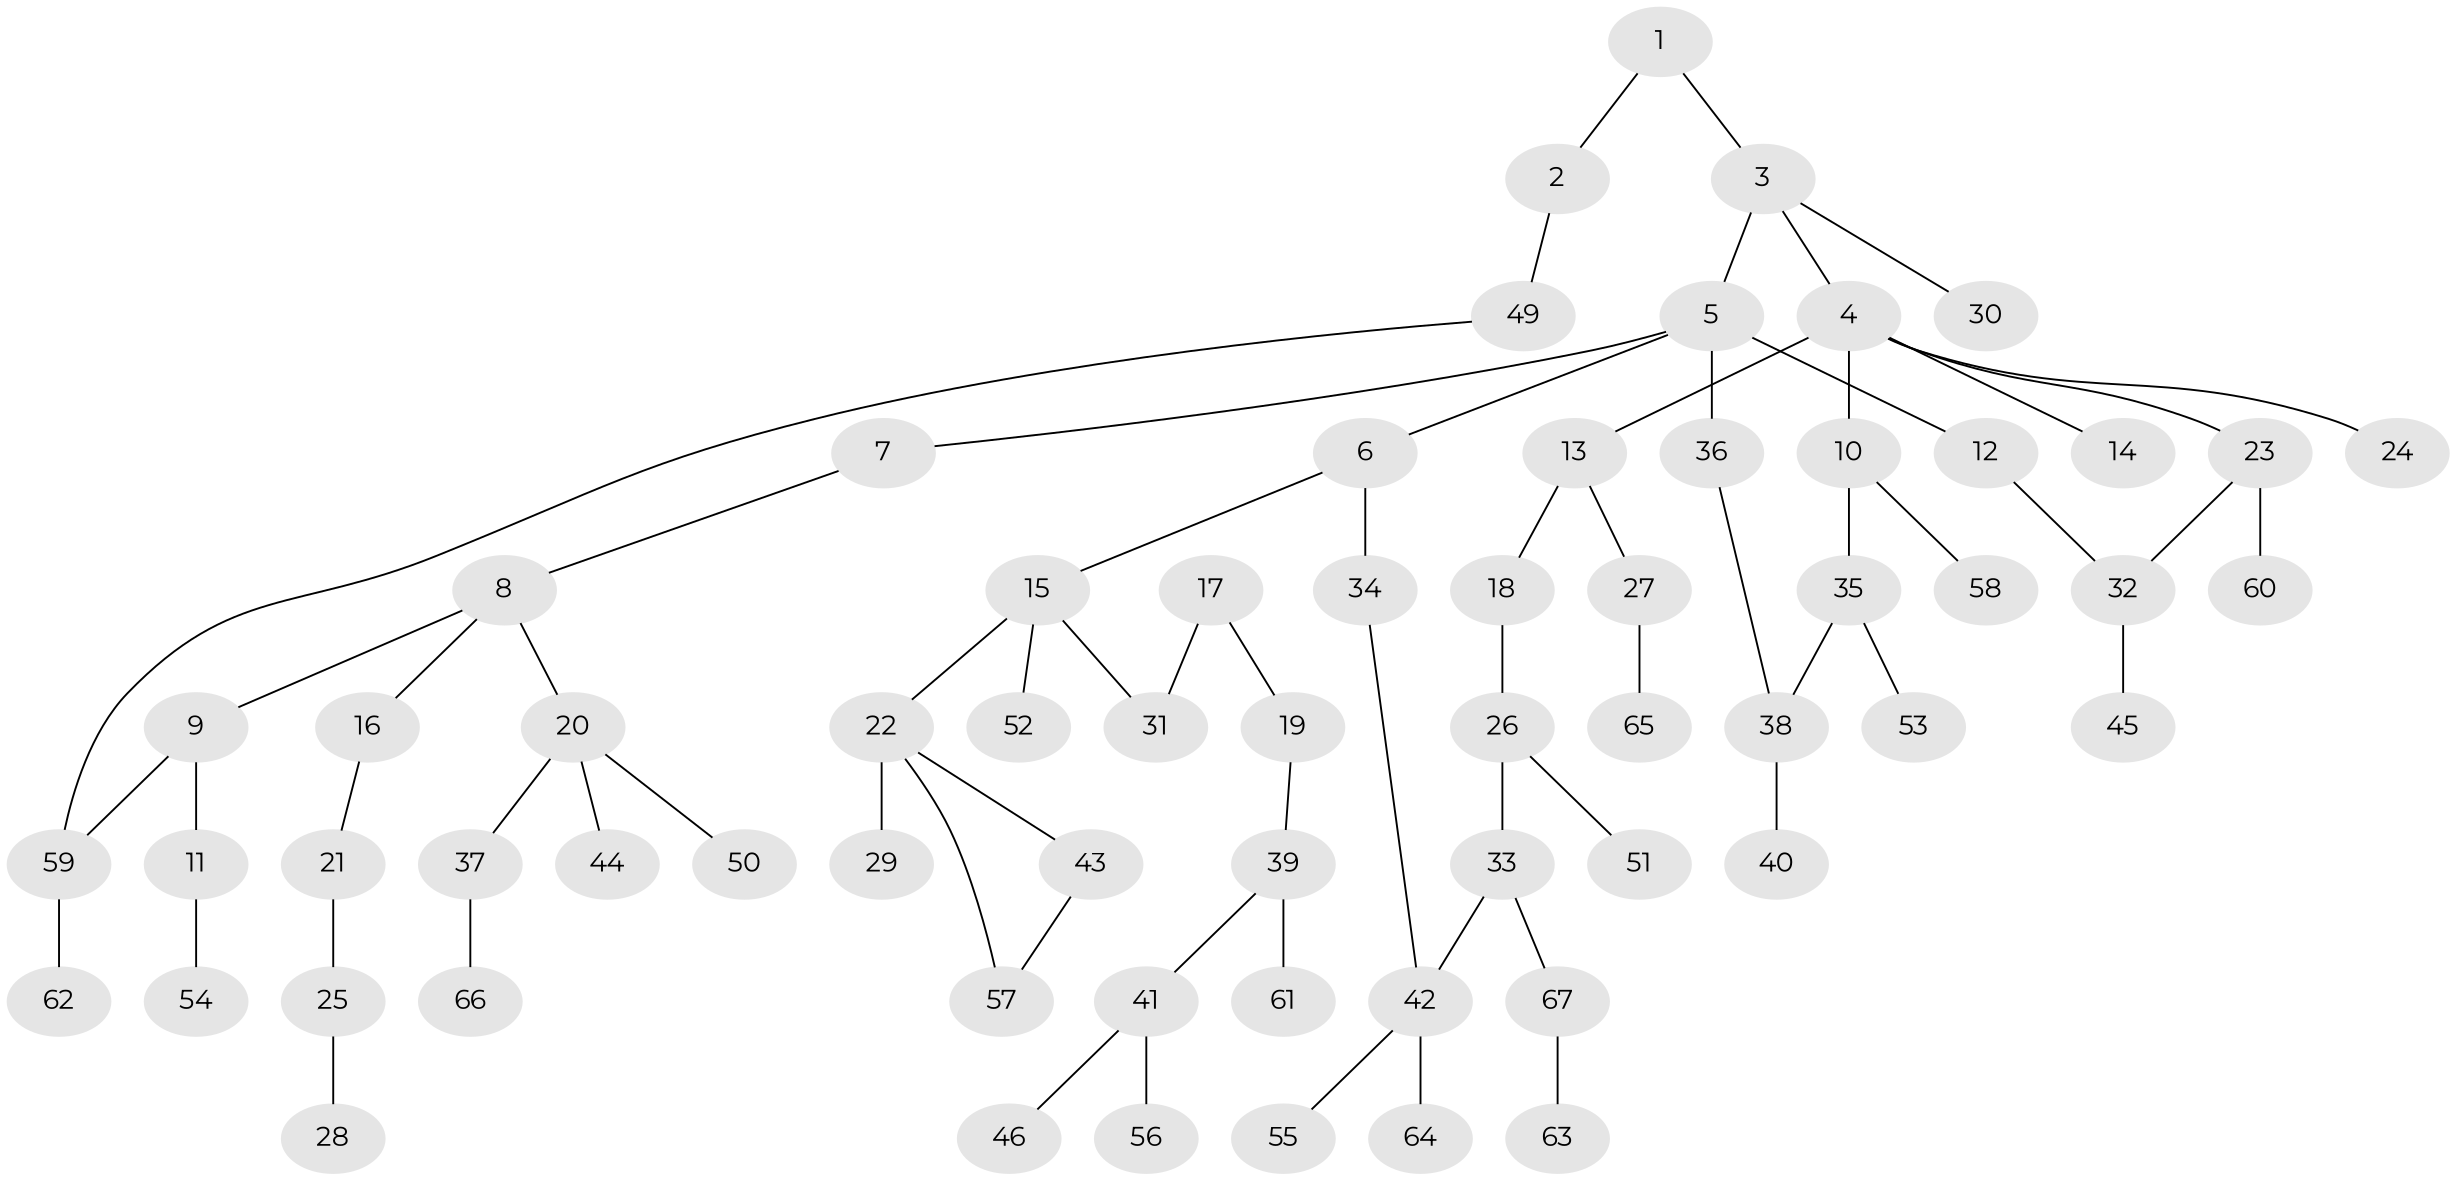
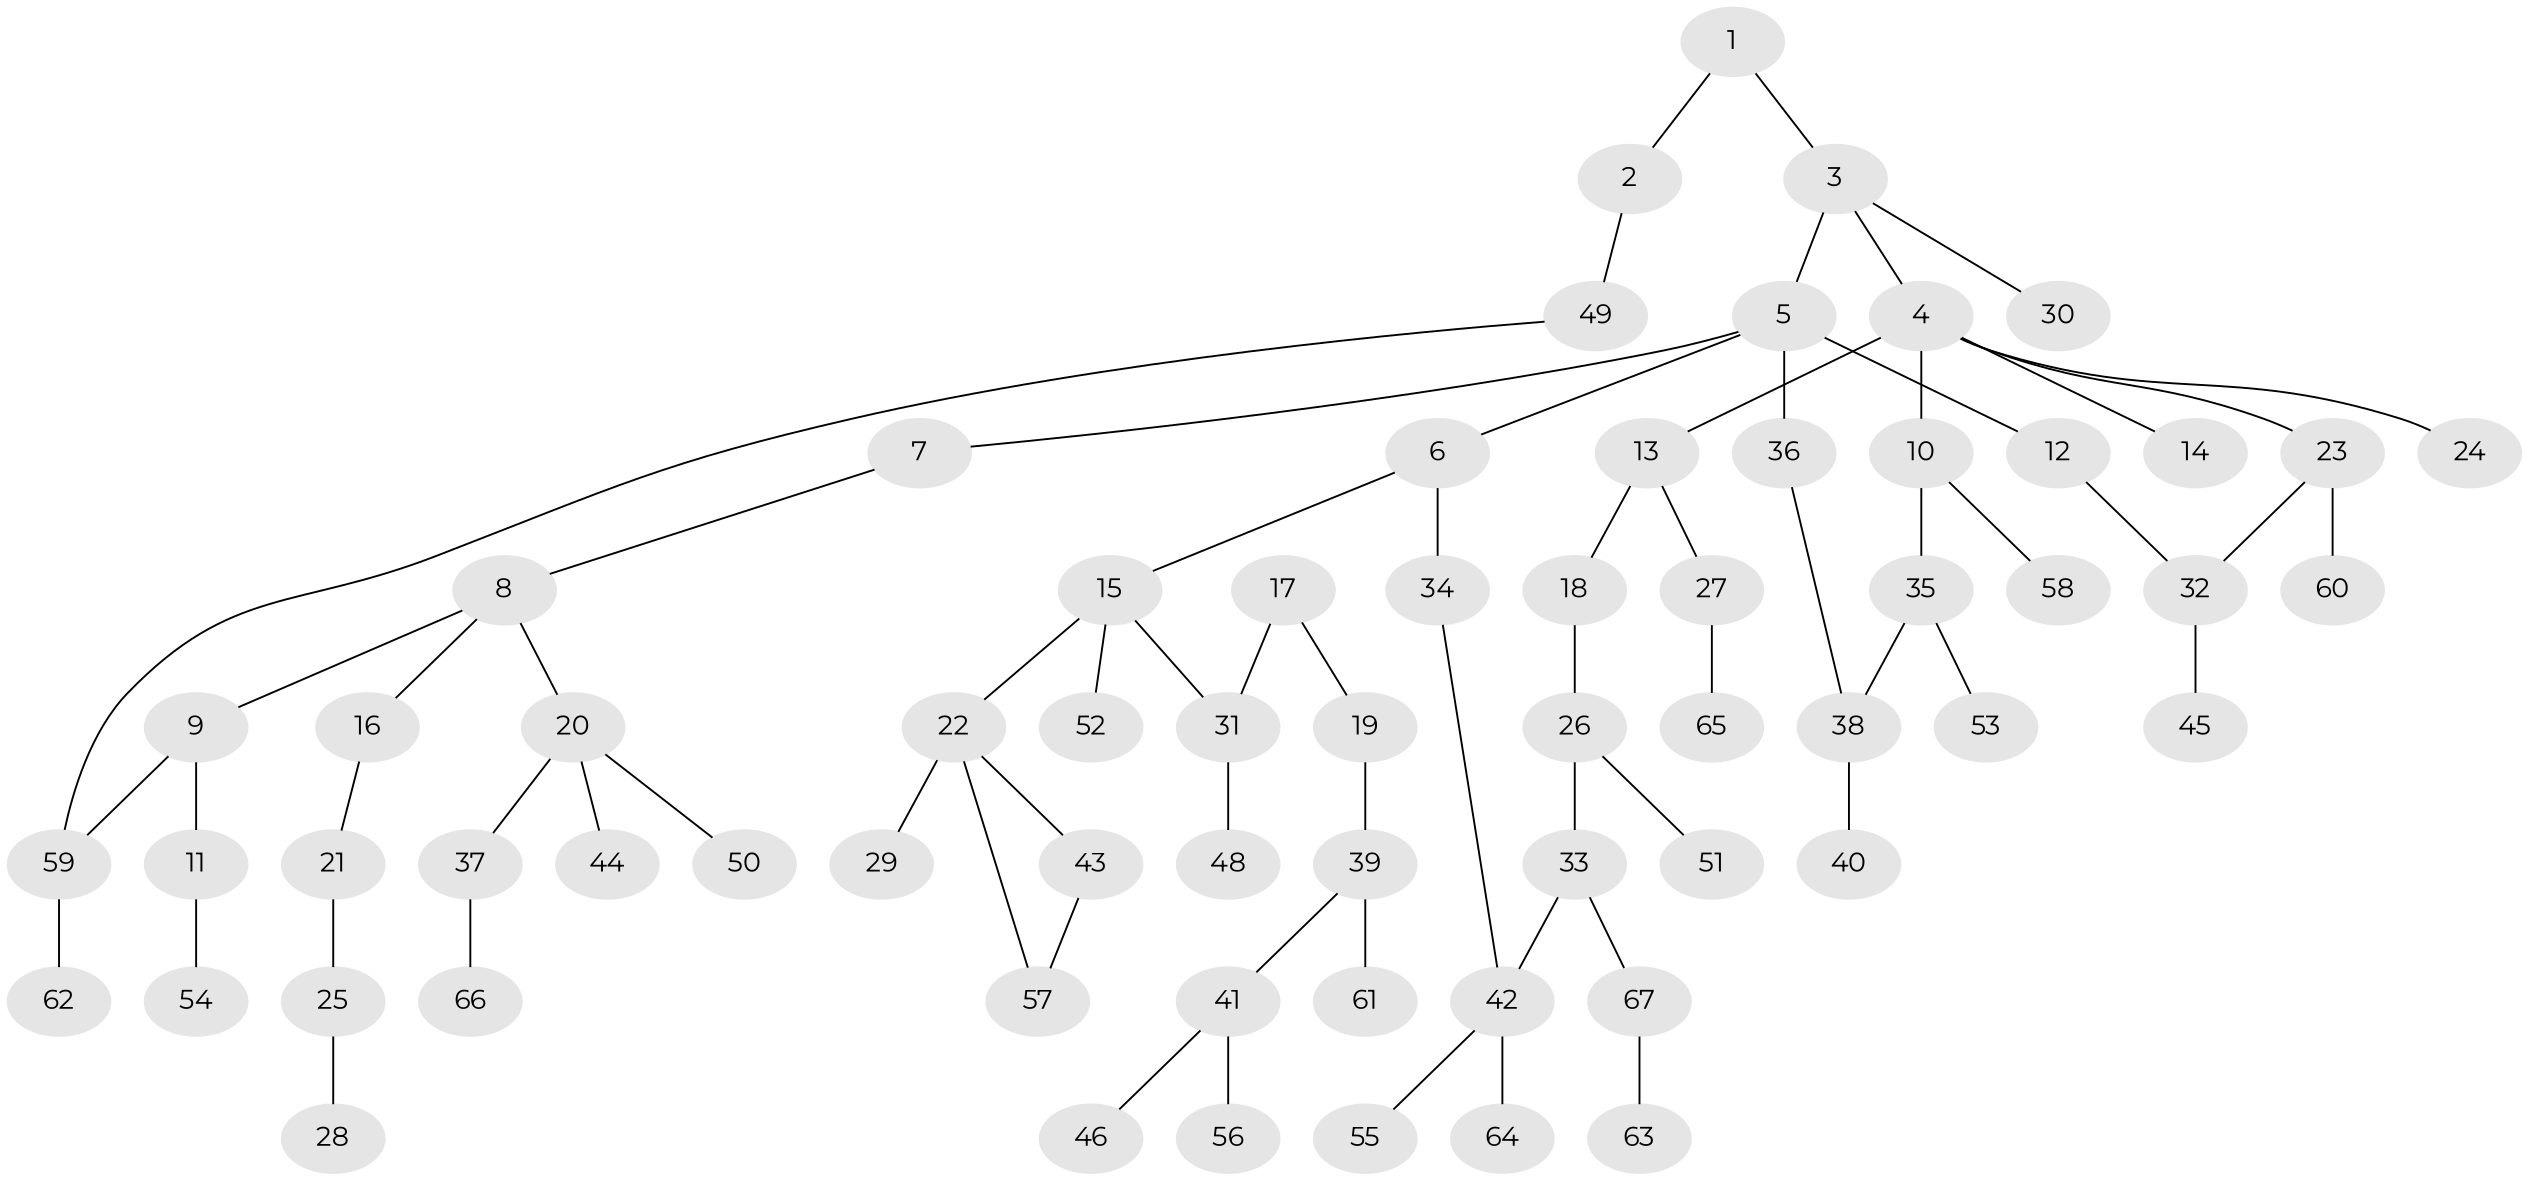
none -> (1228, 864)
